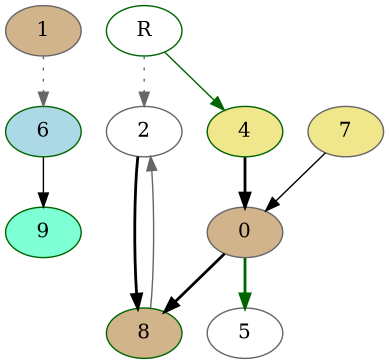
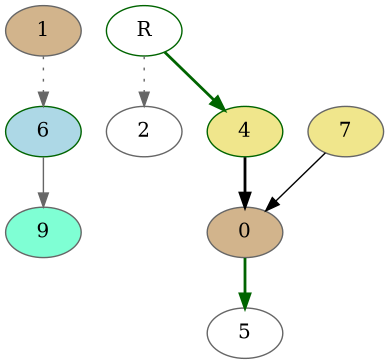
(189, 76) -> (189, 76)
(43, 175) -> (43, 175)
(43, 232) -> (43, 232)
(144, 333) -> none
